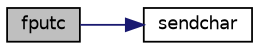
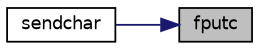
(103, 25) -> (138, 25)
